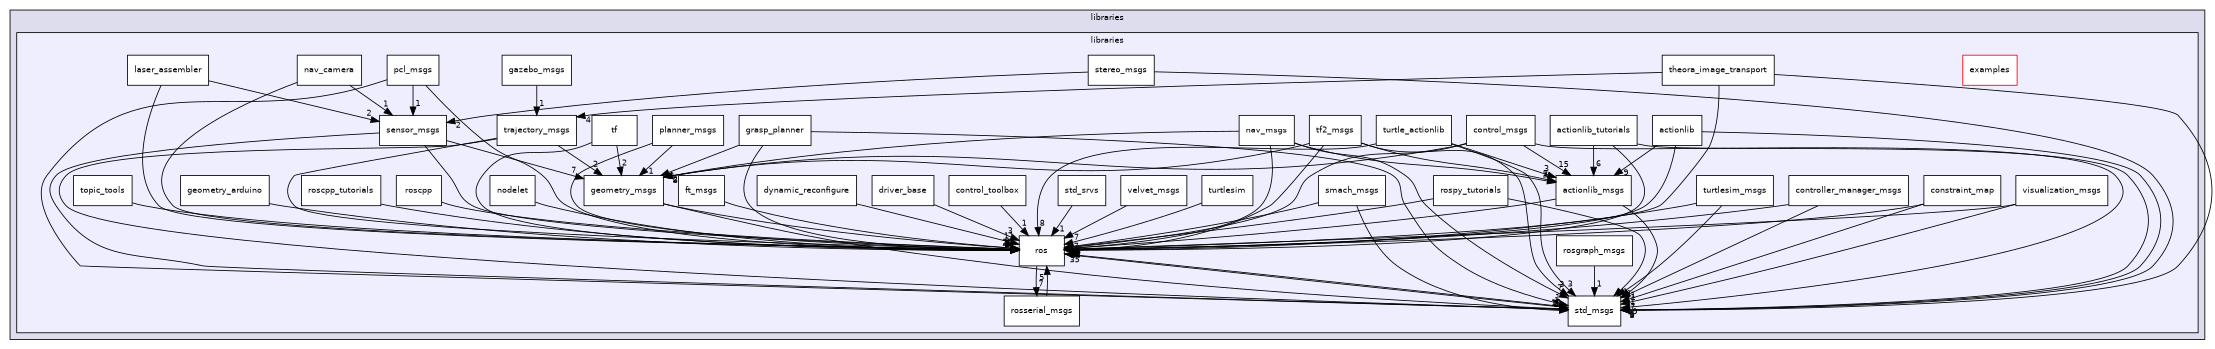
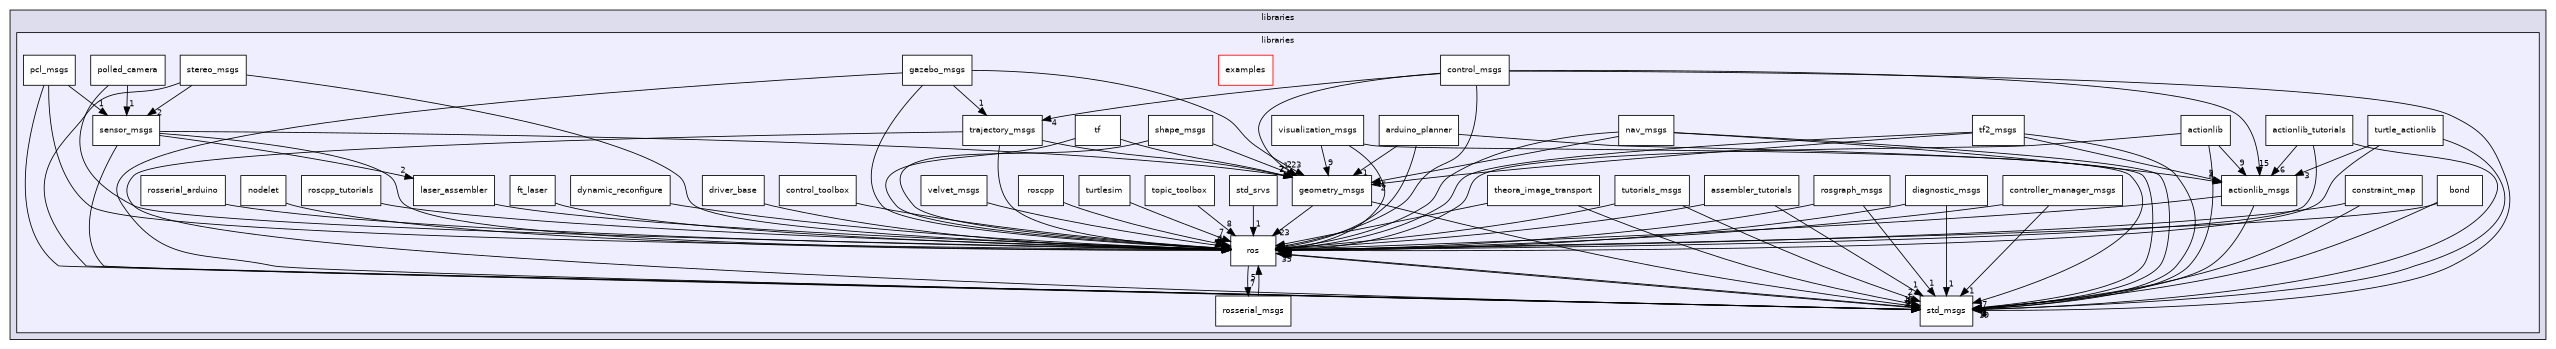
(329, 70) -> (128, 70)
(1123, 88) -> (1245, 92)
none -> (1145, 90)
(306, 104) -> (258, 150)
(688, 130) -> (1181, 130)
(775, 130) -> (1419, 130)
none -> (1324, 157)
none -> (684, 183)
(103, 191) -> (1180, 191)
(225, 191) -> (183, 191)
(701, 191) -> (533, 191)
(1352, 191) -> (1652, 191)
(1471, 191) -> (1752, 191)
(1735, 191) -> (1946, 191)
none -> (2460, 191)
none -> (879, 201)
none -> (1656, 228)
none -> (268, 265)
